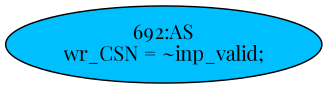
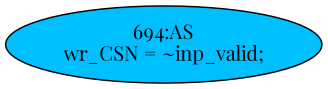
(164, 45) -> (164, 45)
